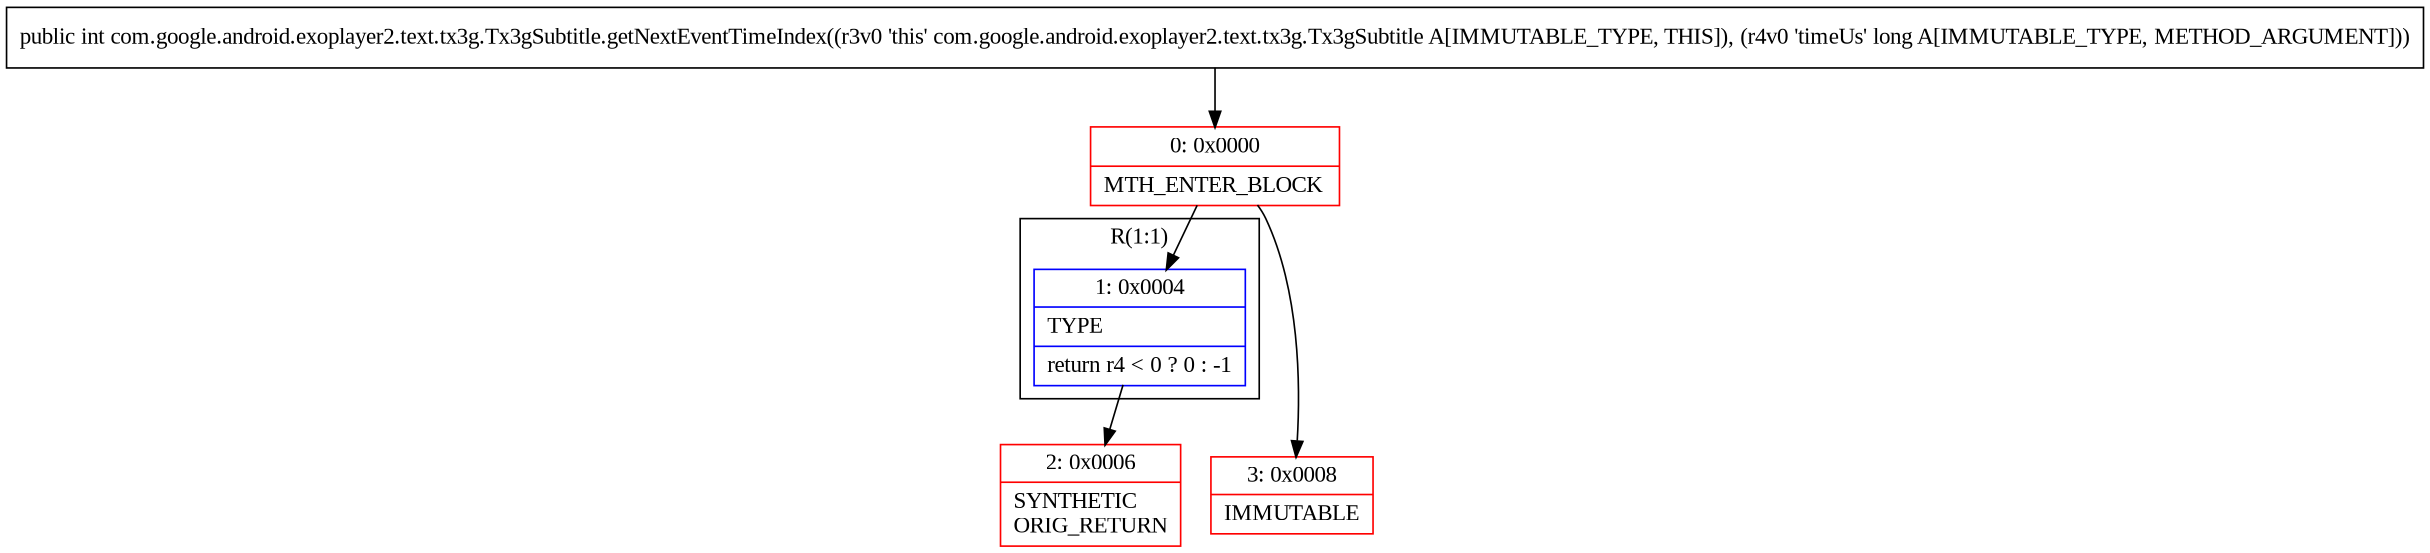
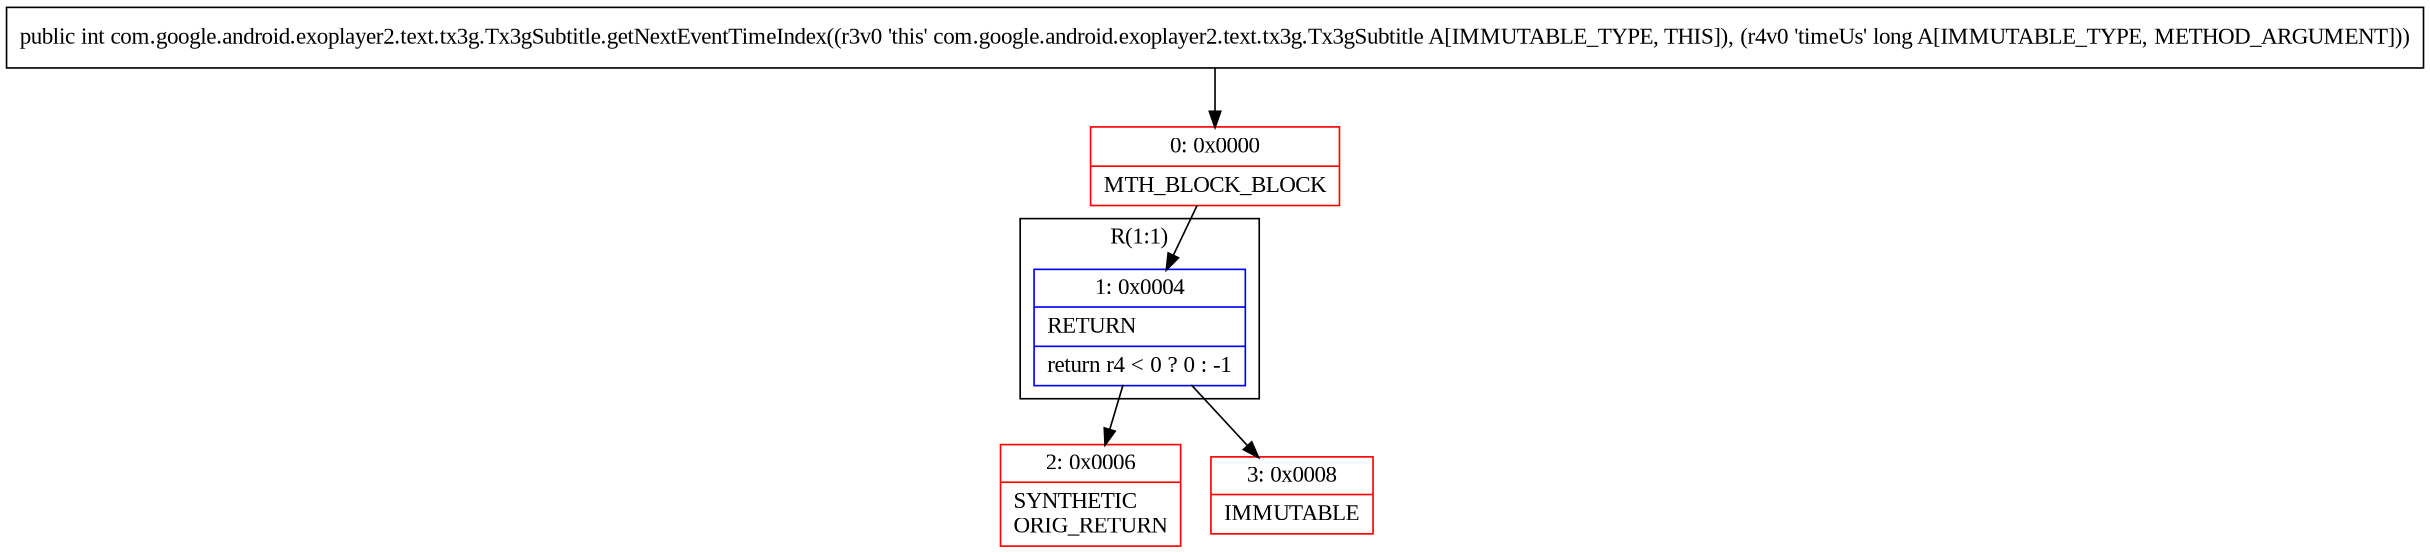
(1213, 185) -> (1215, 185)
(1293, 320) -> (1219, 415)
(1075, 326) -> (1092, 326)
